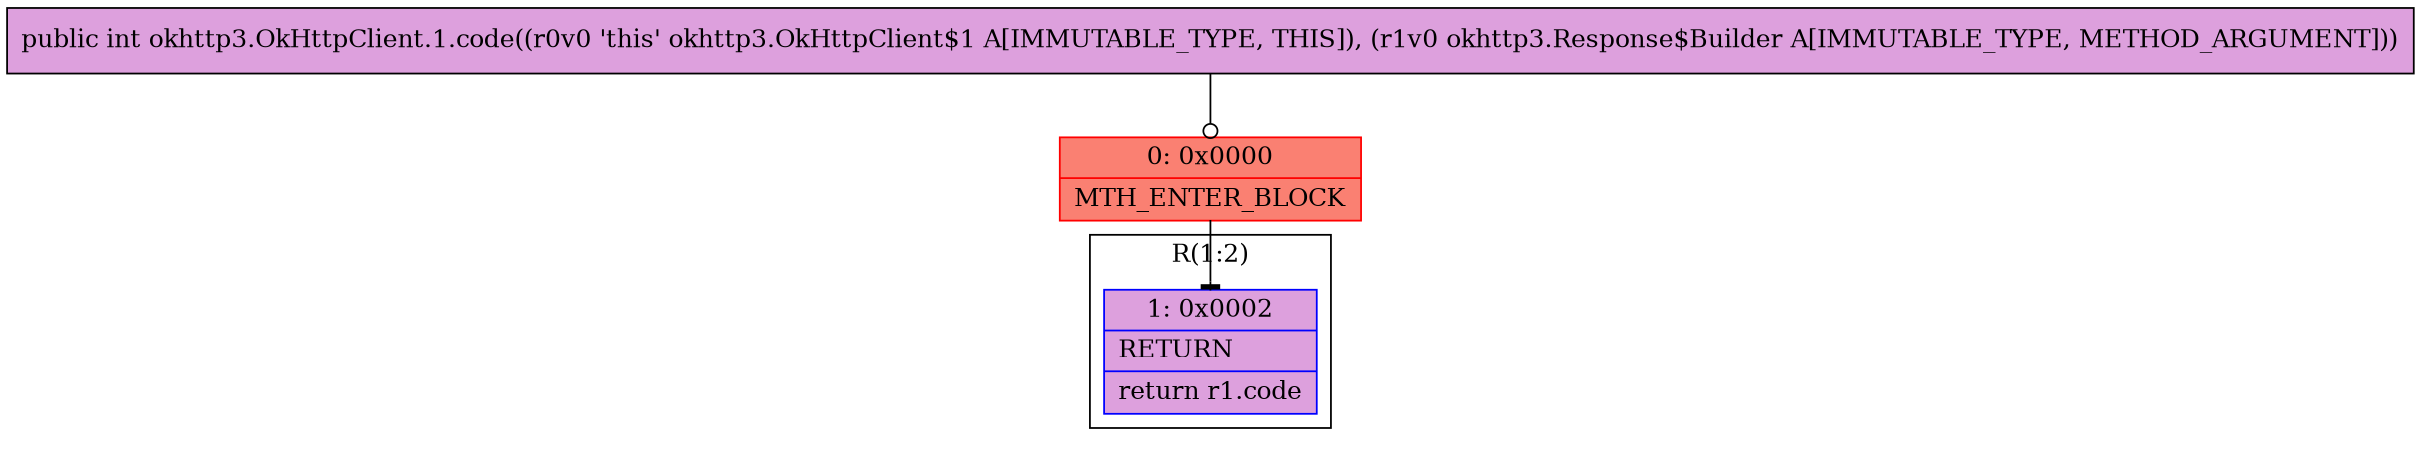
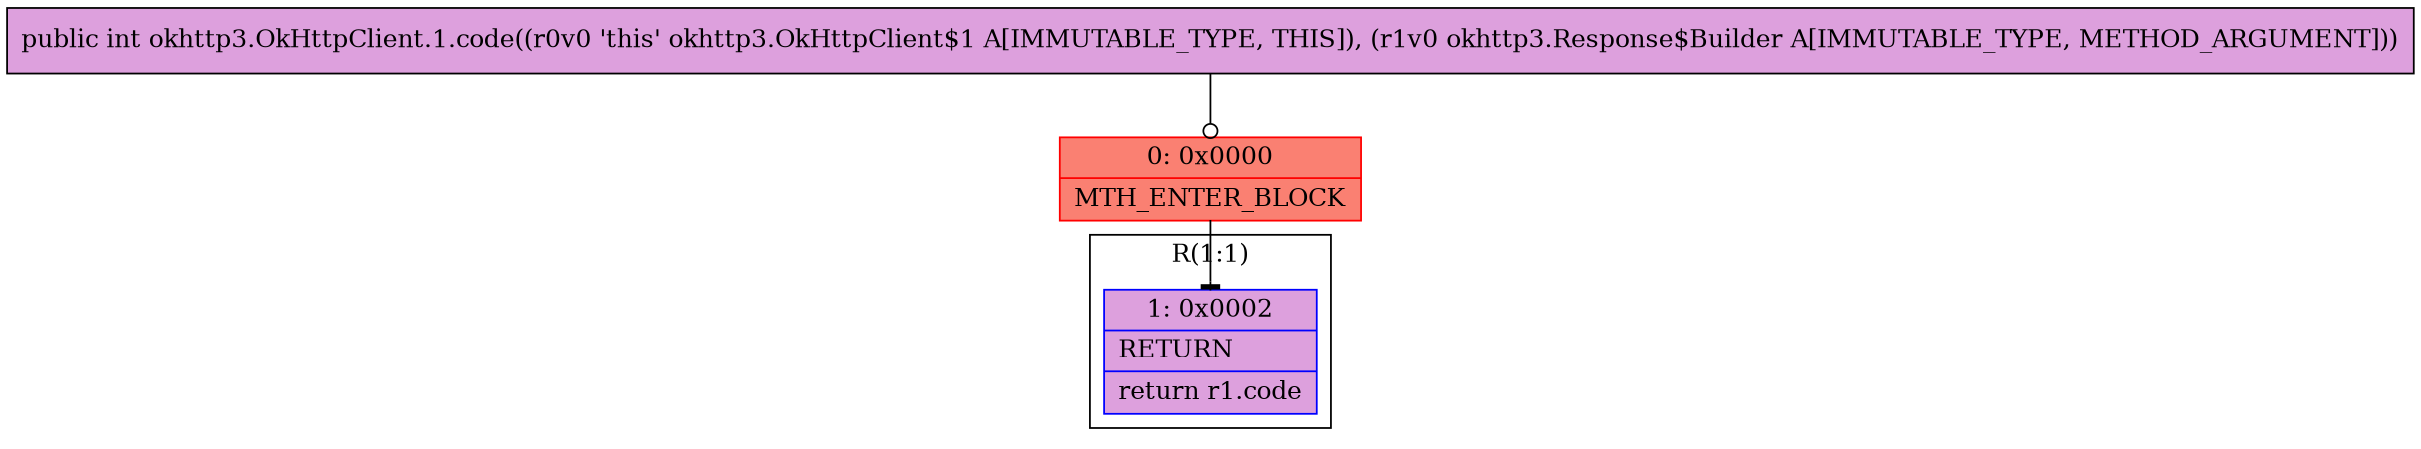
(1210, 255) -> (1210, 255)
